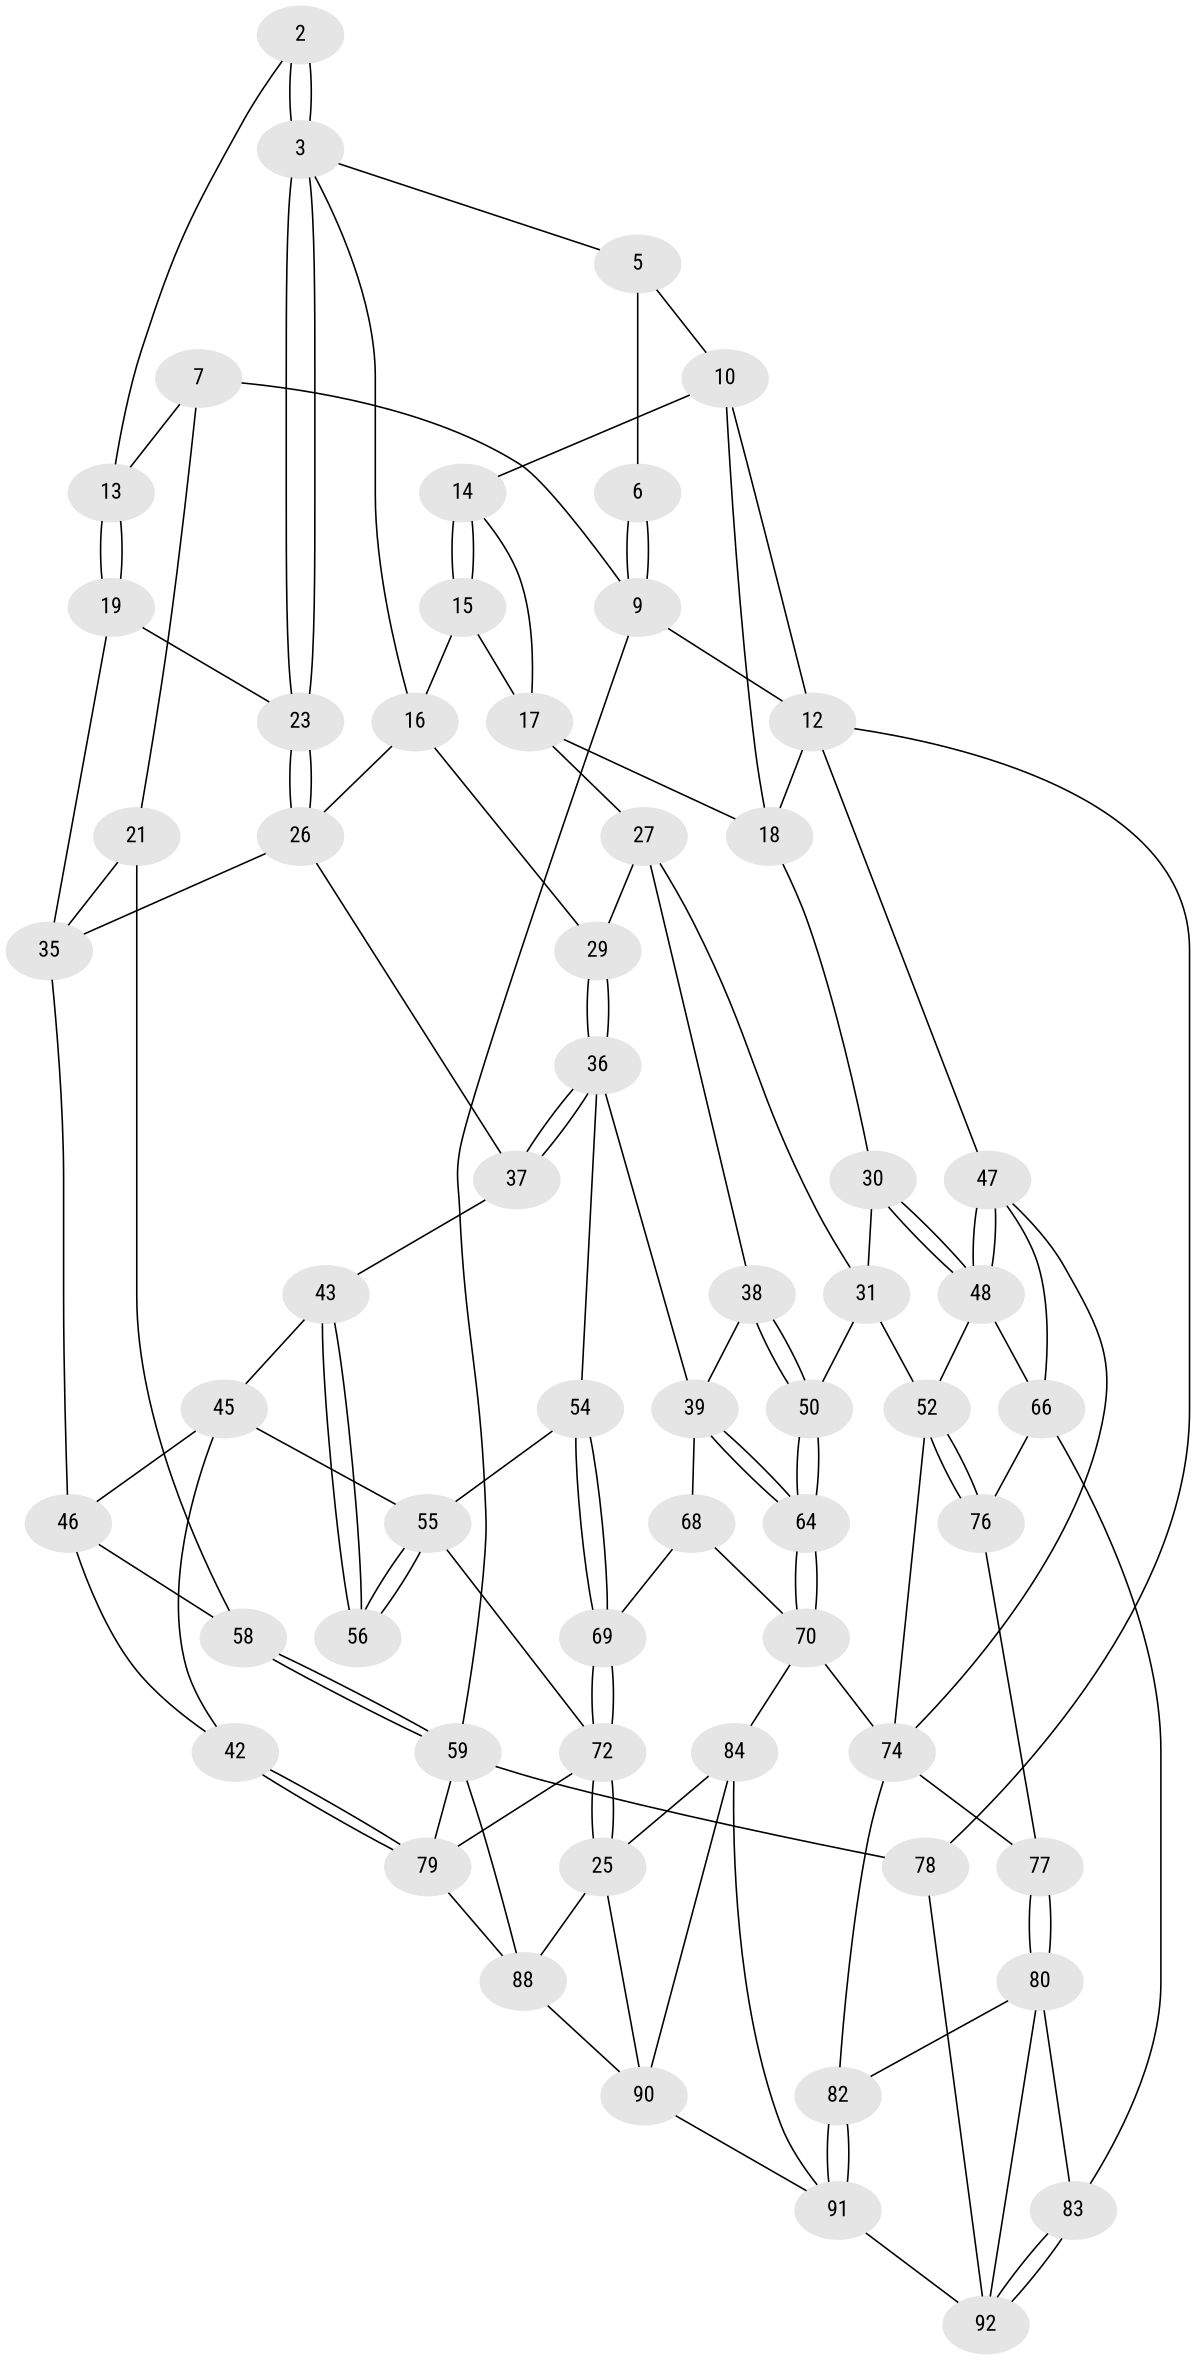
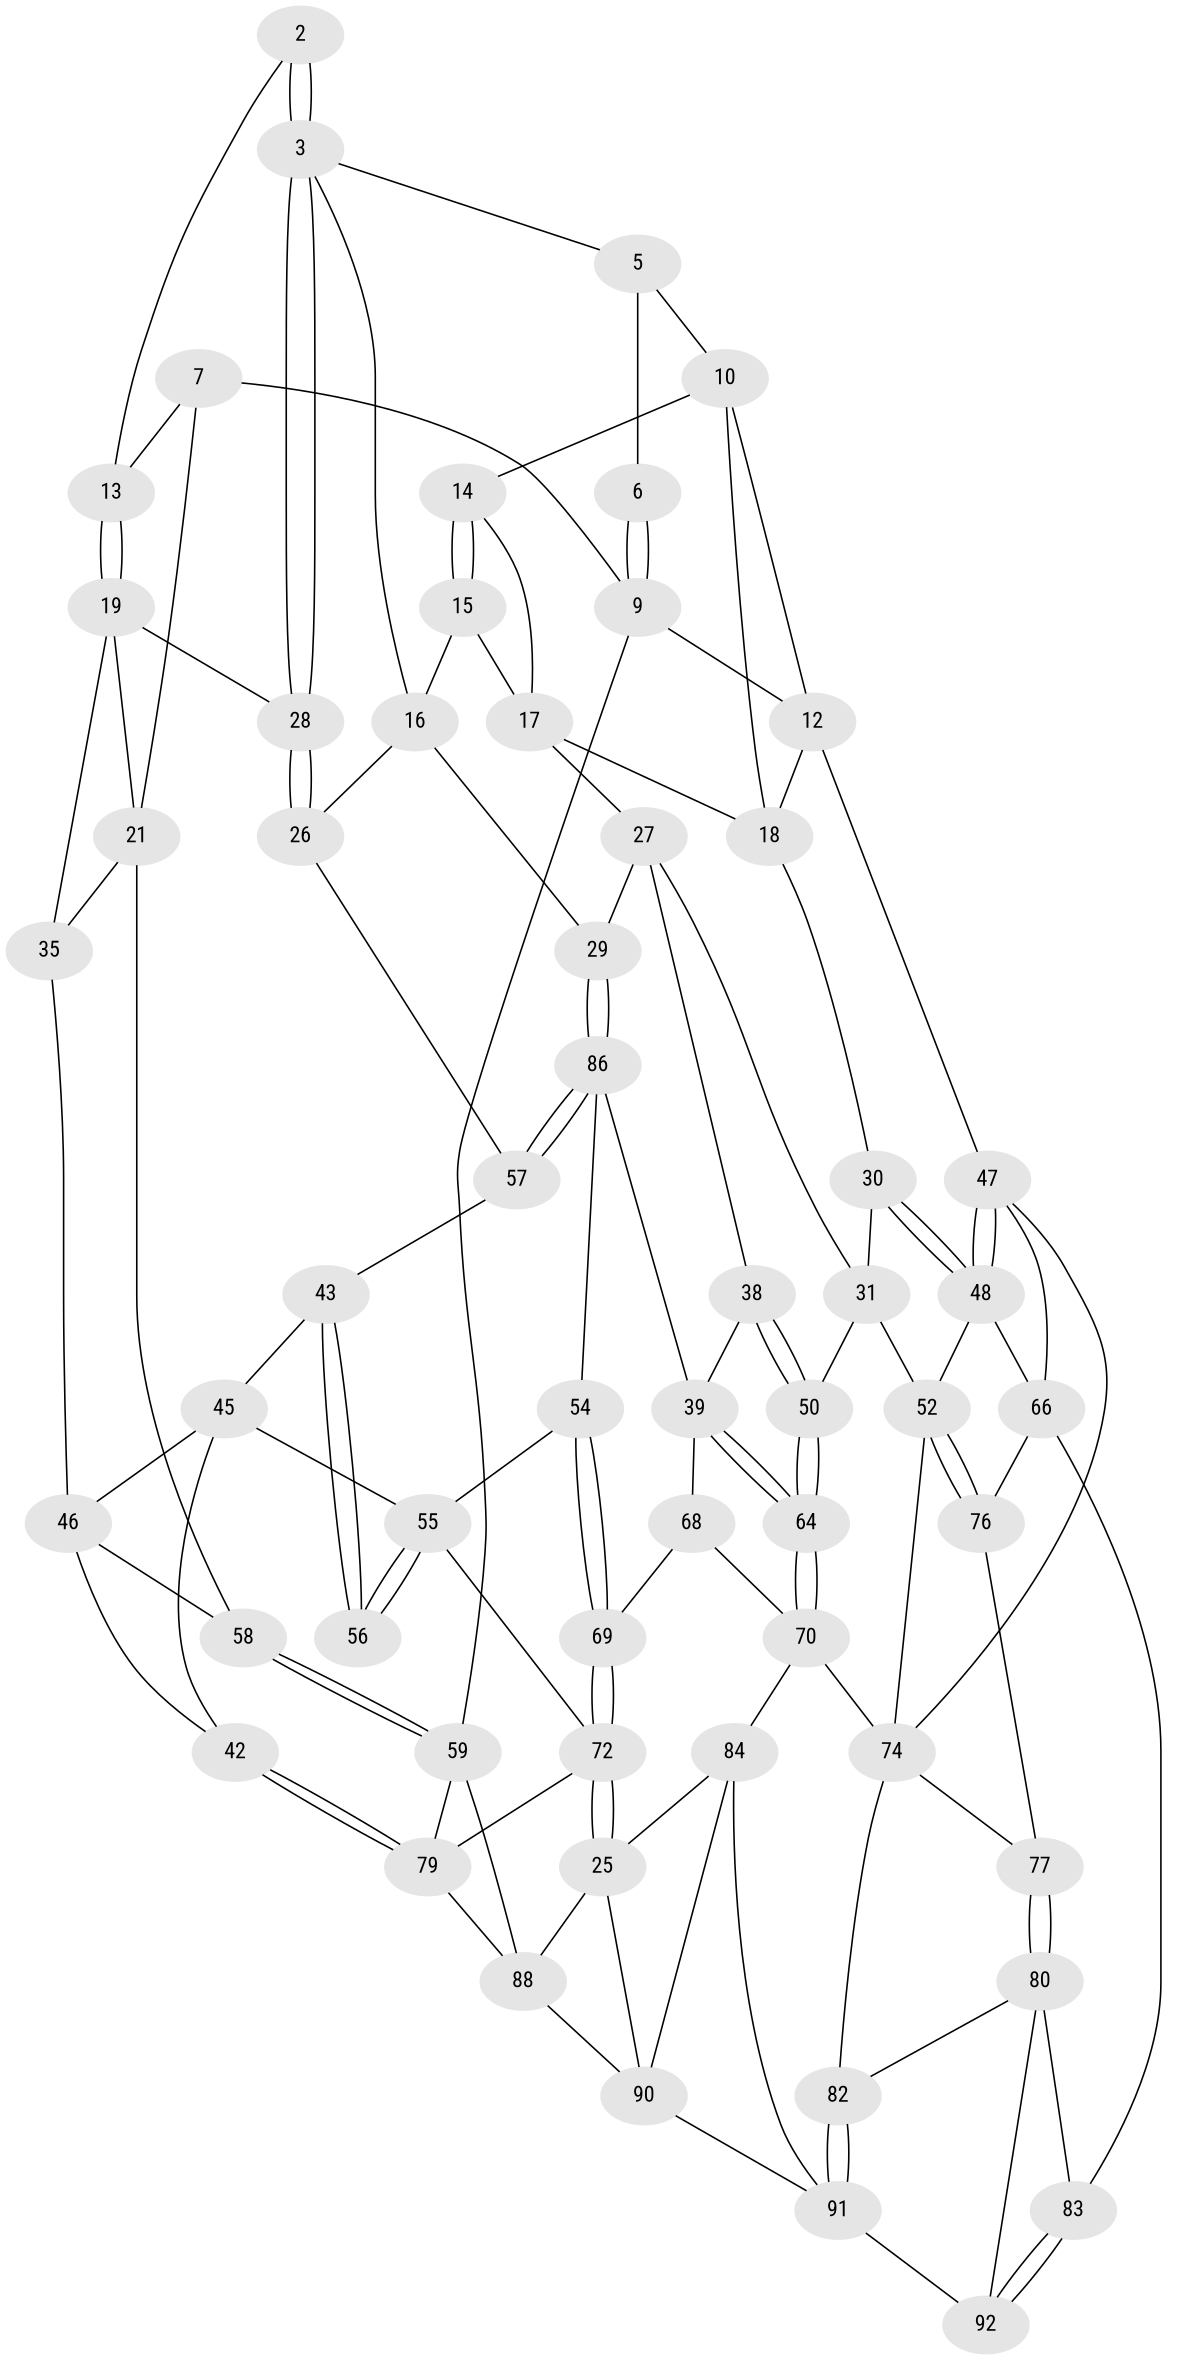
none -> (124, 722)
(301, 722) -> (301, 722)
(175, 894) -> none
(598, 1065) -> (598, 1065)
(517, 1180) -> (517, 1180)
(926, 1867) -> none
